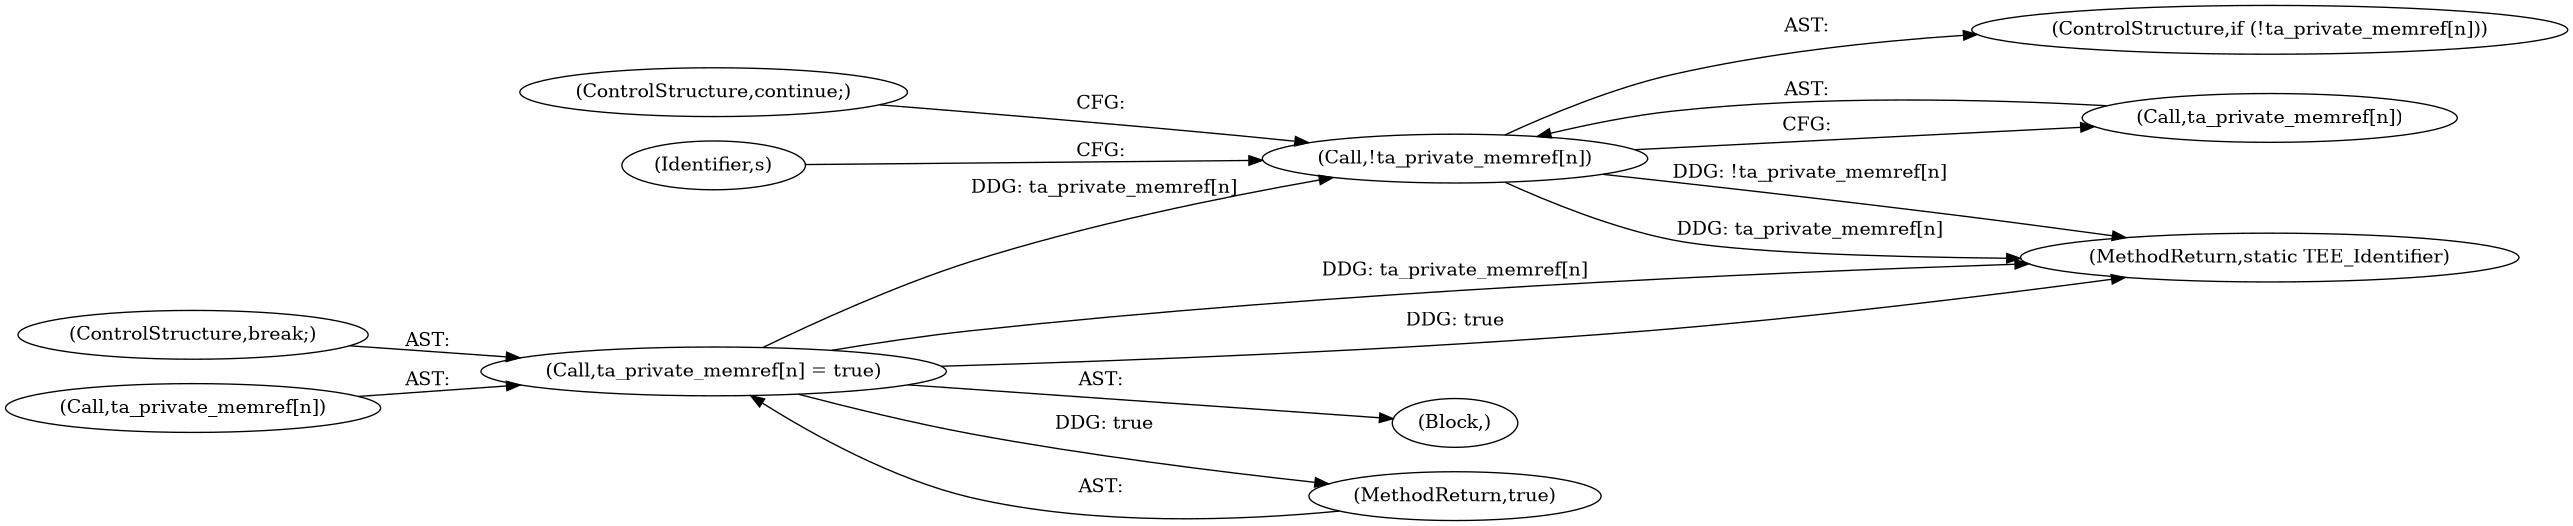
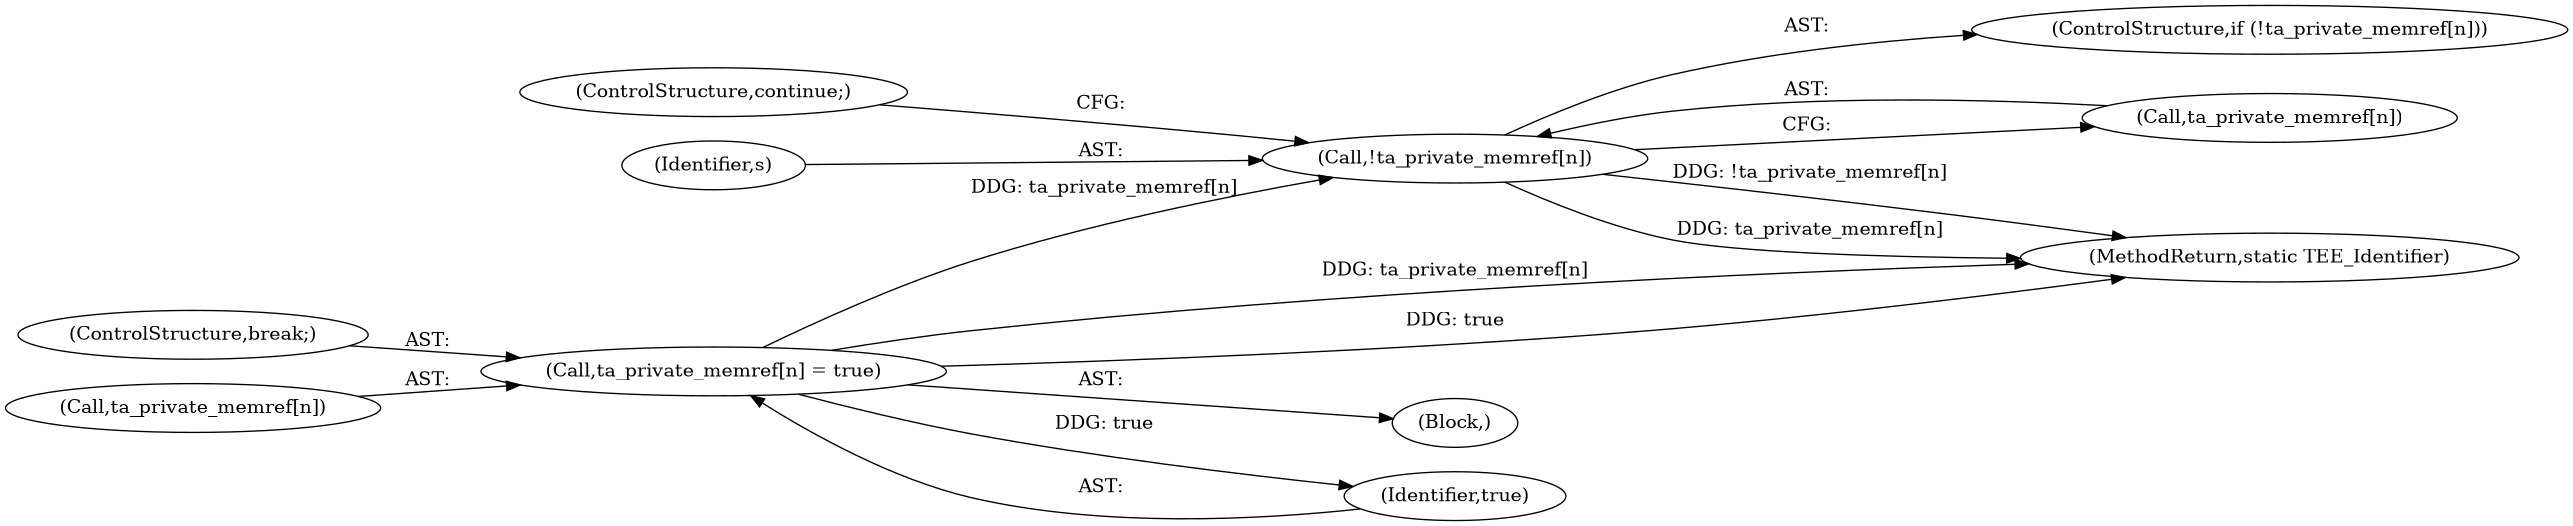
(1104, 151) -> (1104, 151)
(1455, 496) -> (1455, 496)
